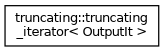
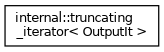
(82, 26) -> (82, 26)
